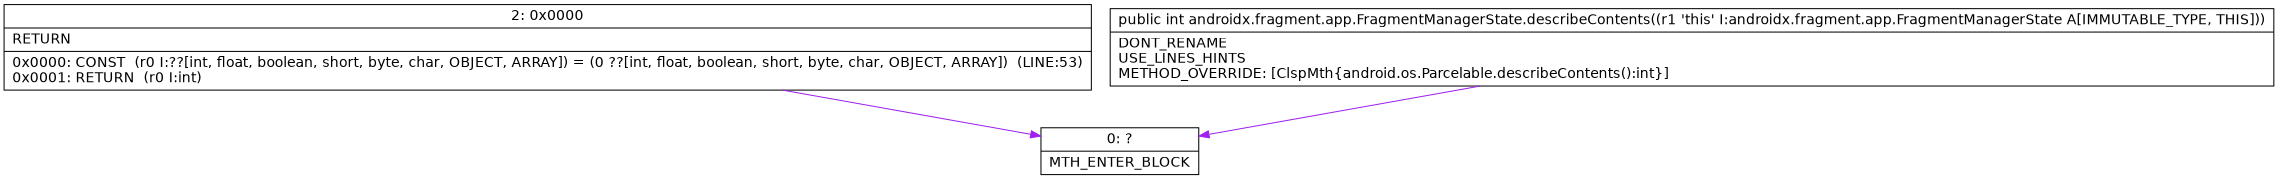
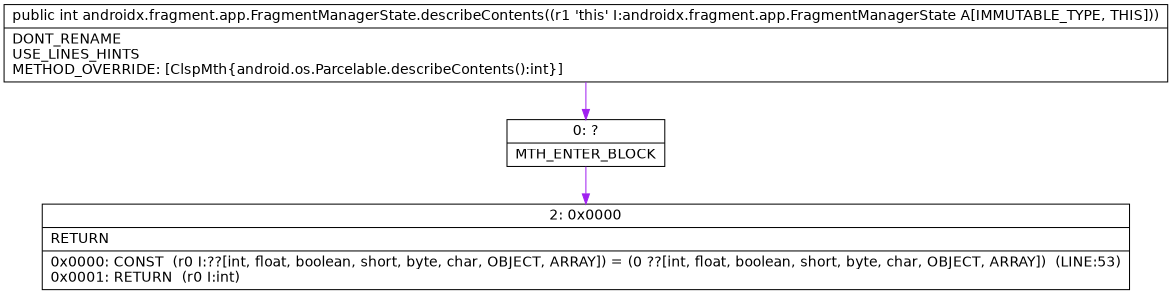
(907, 112) -> (586, 180)
